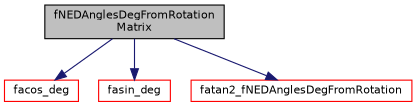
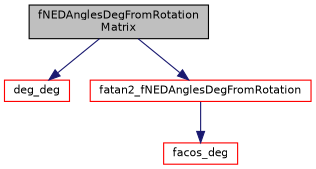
(88, 56) -> (201, 117)
(134, 91) -> (37, 91)
